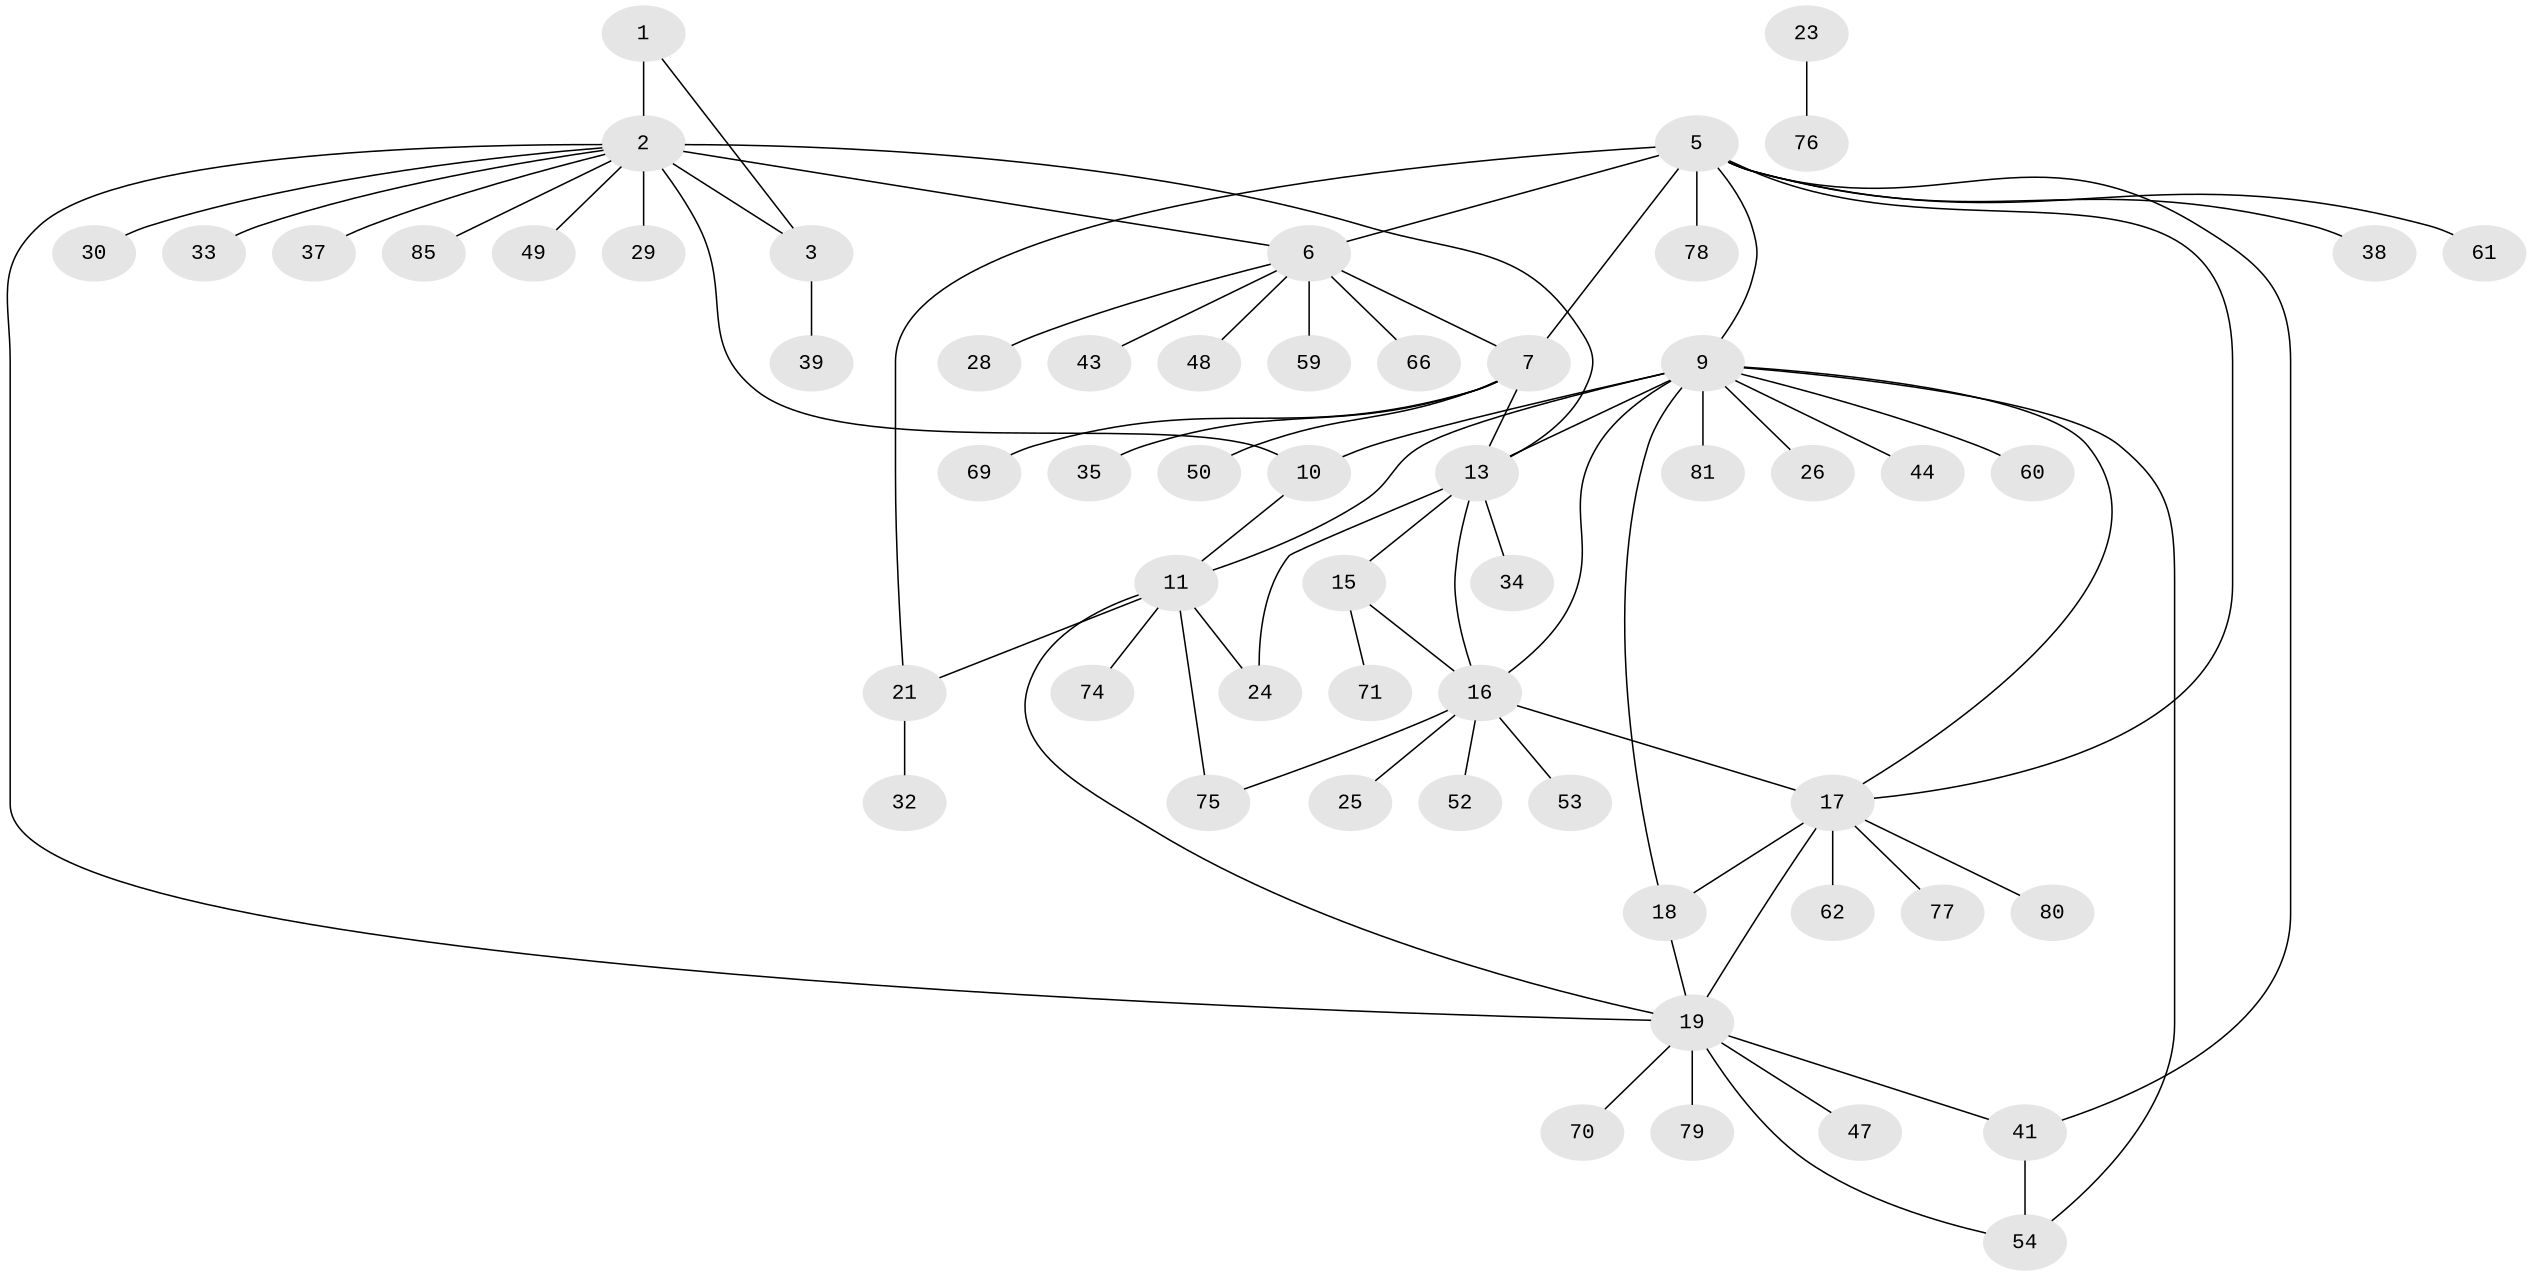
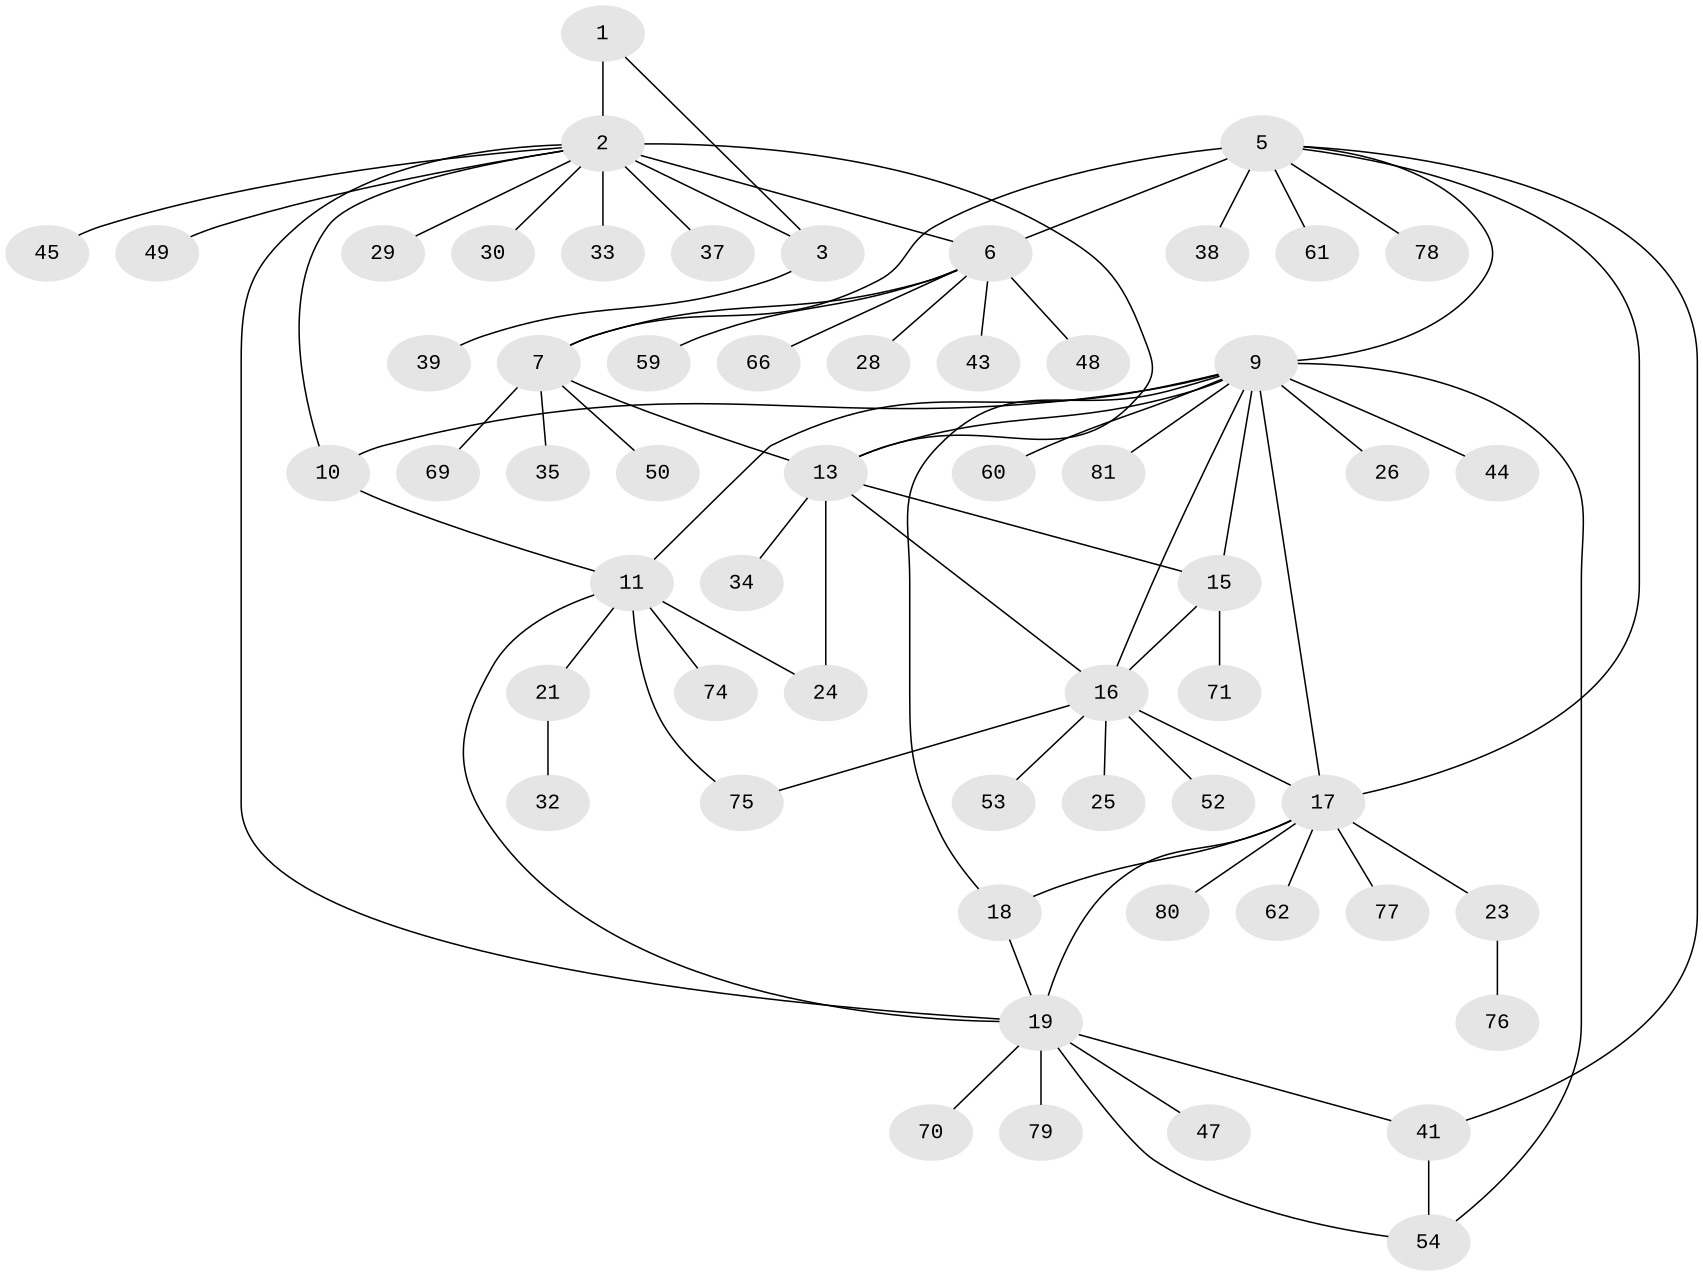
(1073, 233) -> none
(424, 253) -> (47, 253)
none -> (1238, 473)
none -> (1410, 858)
